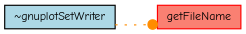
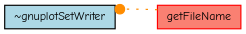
(132, 25) -> (141, 9)
